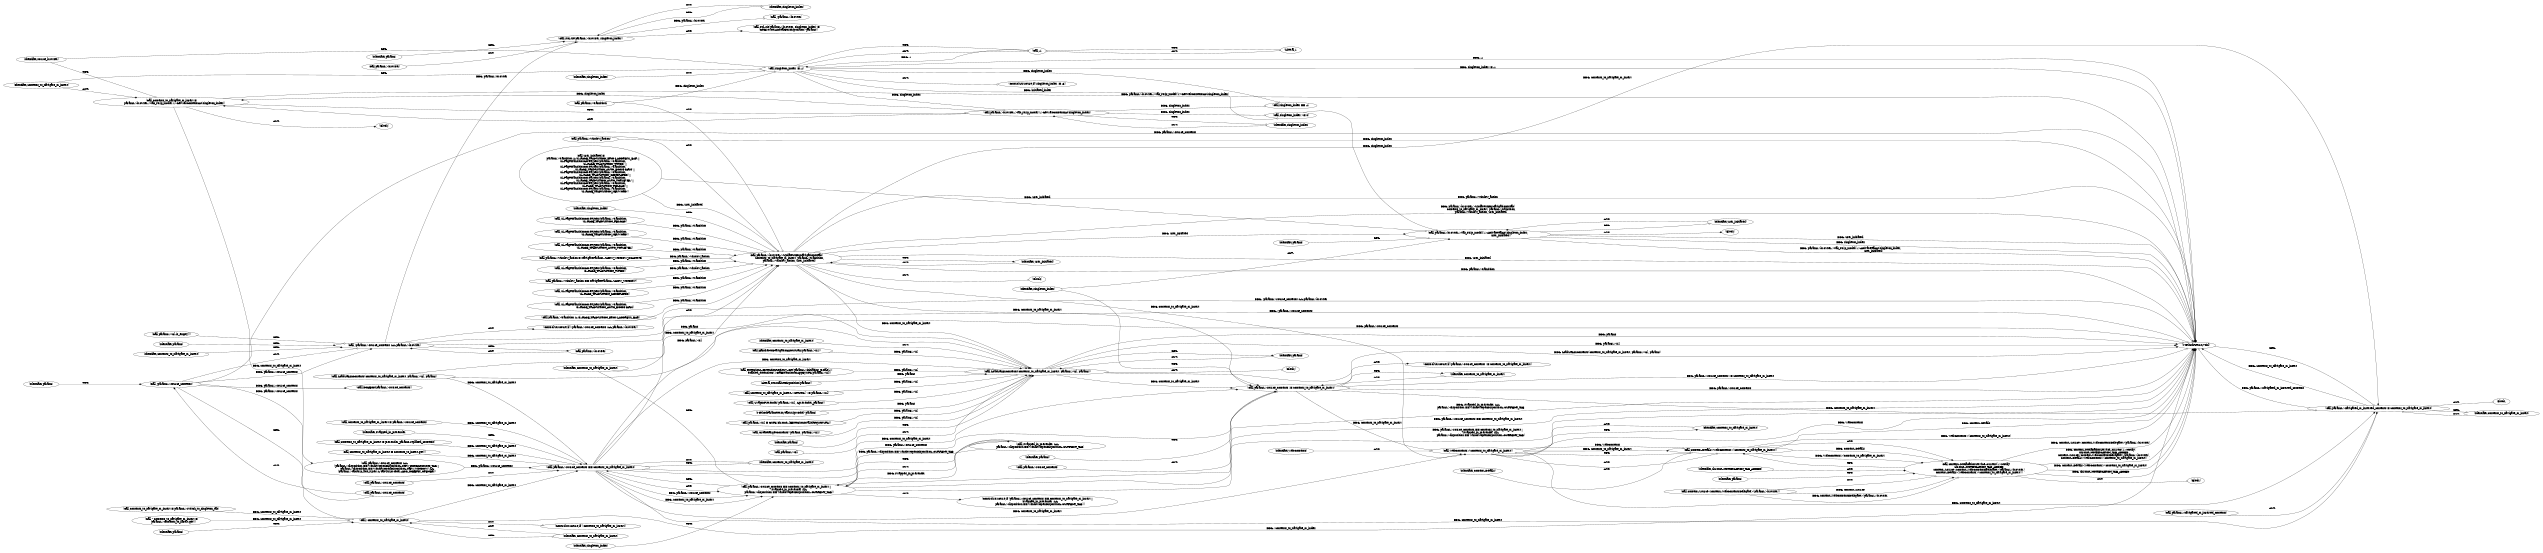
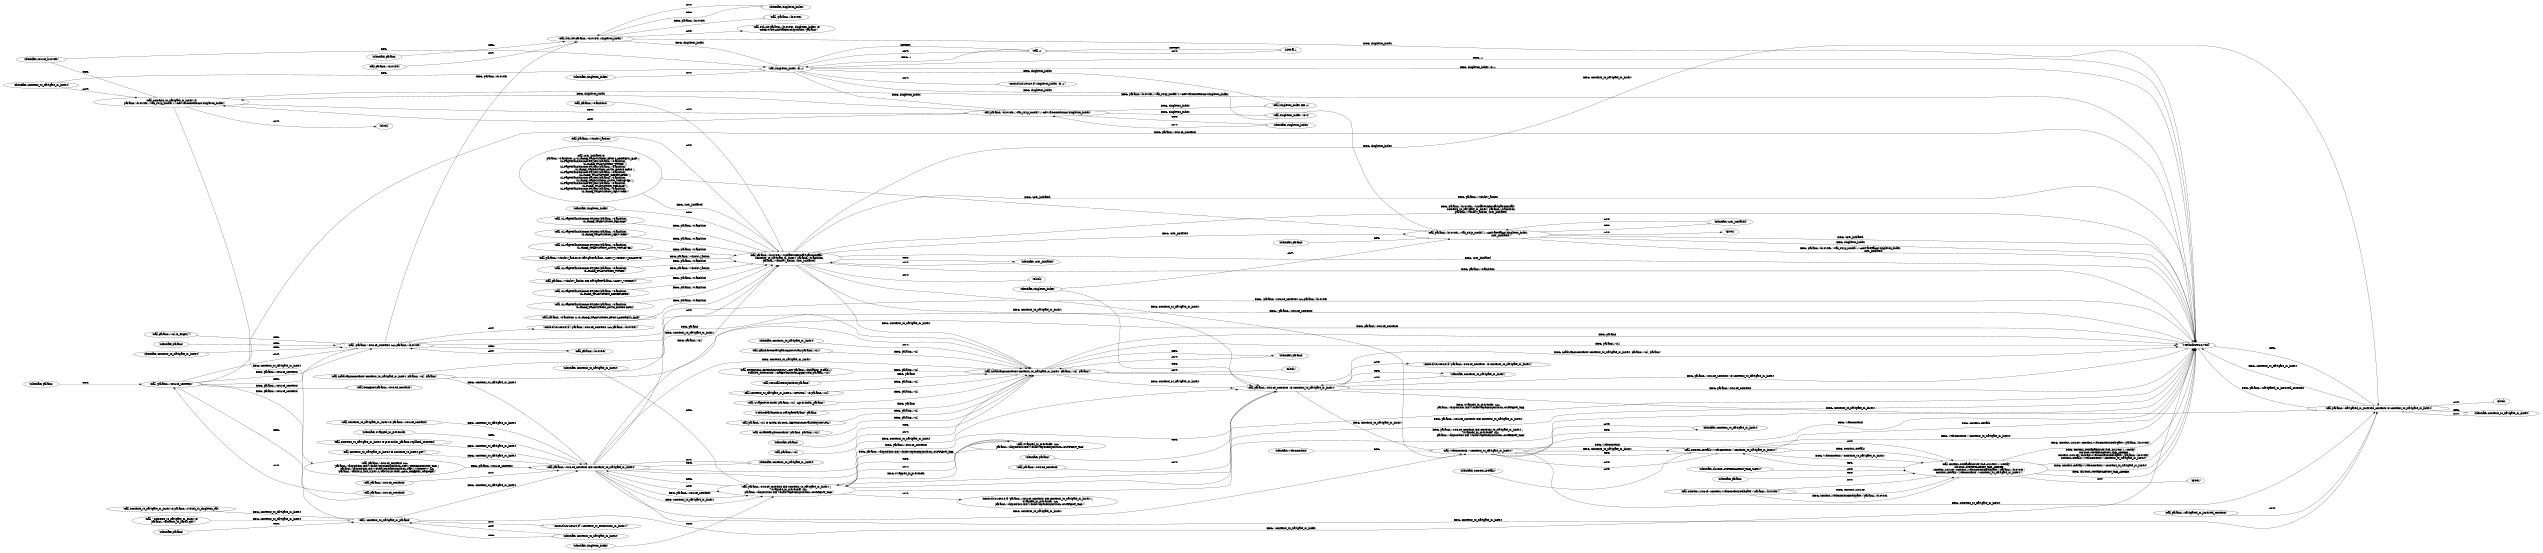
(906, 45) -> (906, 45)
(1175, 48) -> (1175, 48)
(415, 51) -> (415, 51)
(1037, 84) -> (1037, 84)
(1037, 90) -> (1037, 90)
(686, 93) -> (700, 47)
(1427, 141) -> (1535, 49)
none -> (286, 383)
(786, 383) -> (786, 383)
(271, 388) -> (271, 388)
(786, 413) -> (786, 413)
(1377, 450) -> (1377, 450)
(1730, 469) -> (1730, 469)
(384, 521) -> (384, 521)
(591, 526) -> (591, 526)
